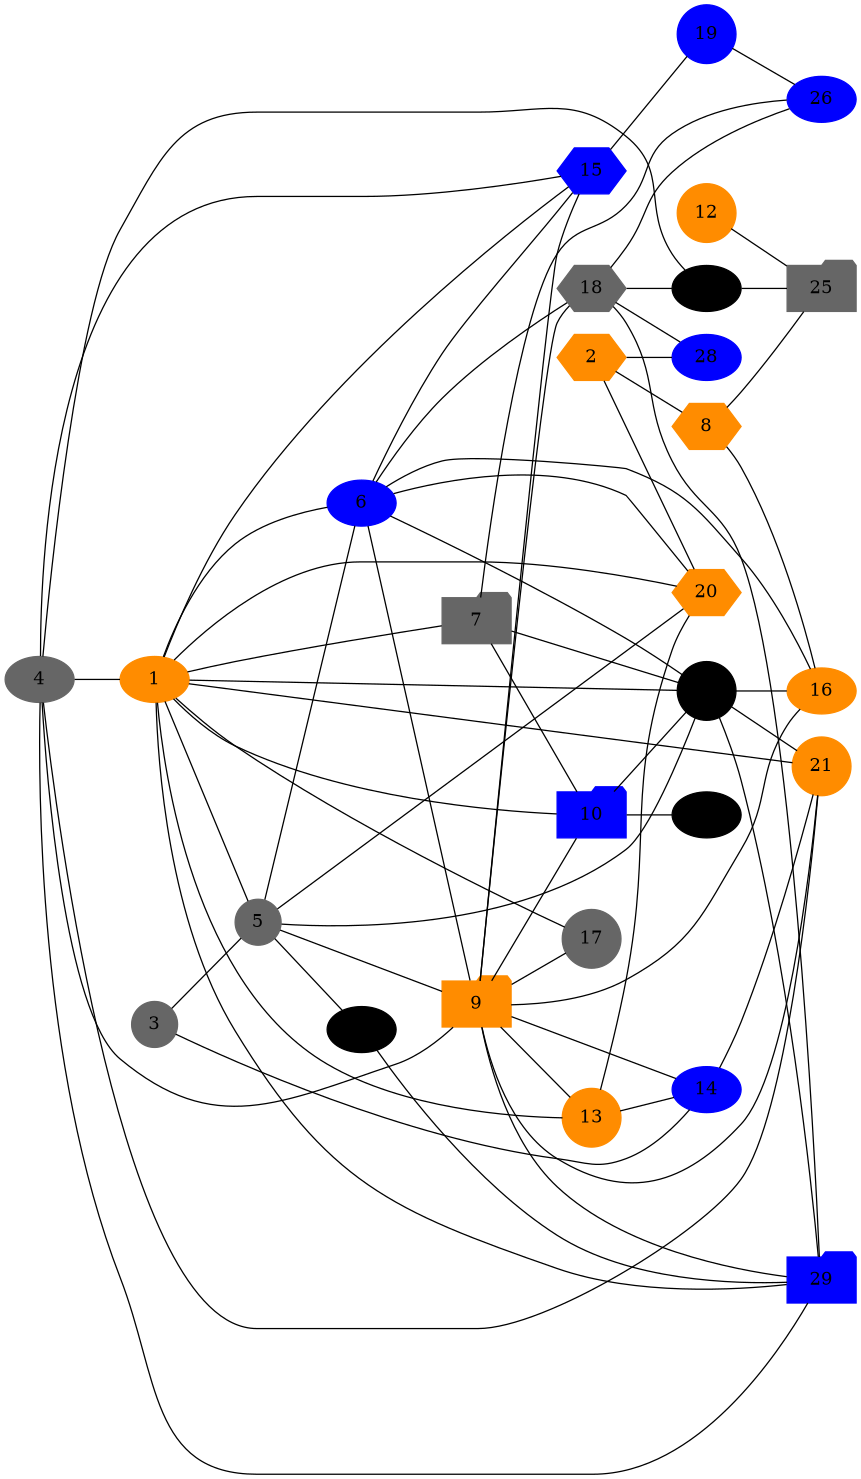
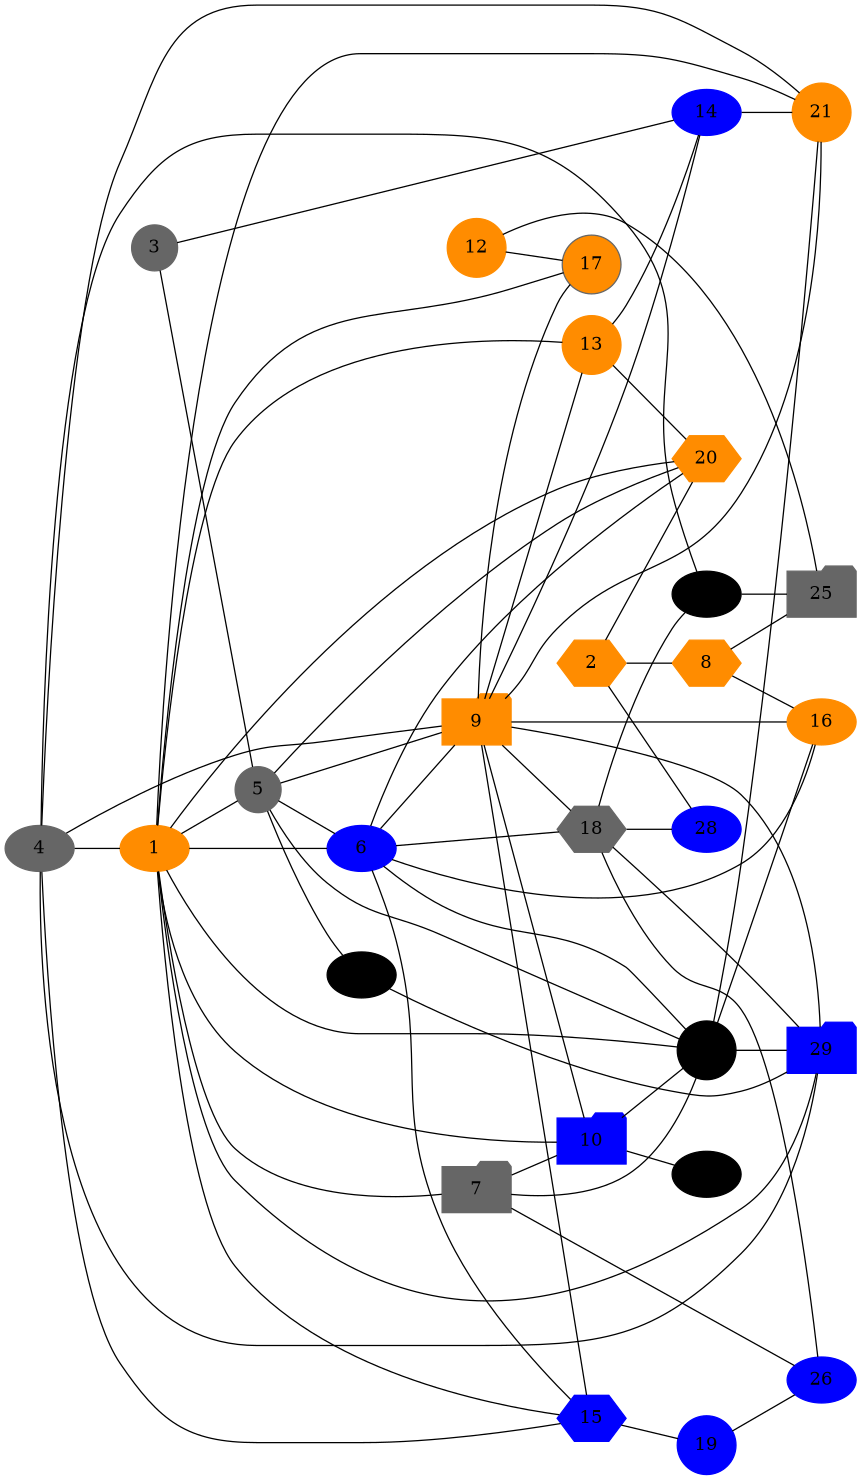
none -> (534, 256)
(592, 939) -> (592, 264)
